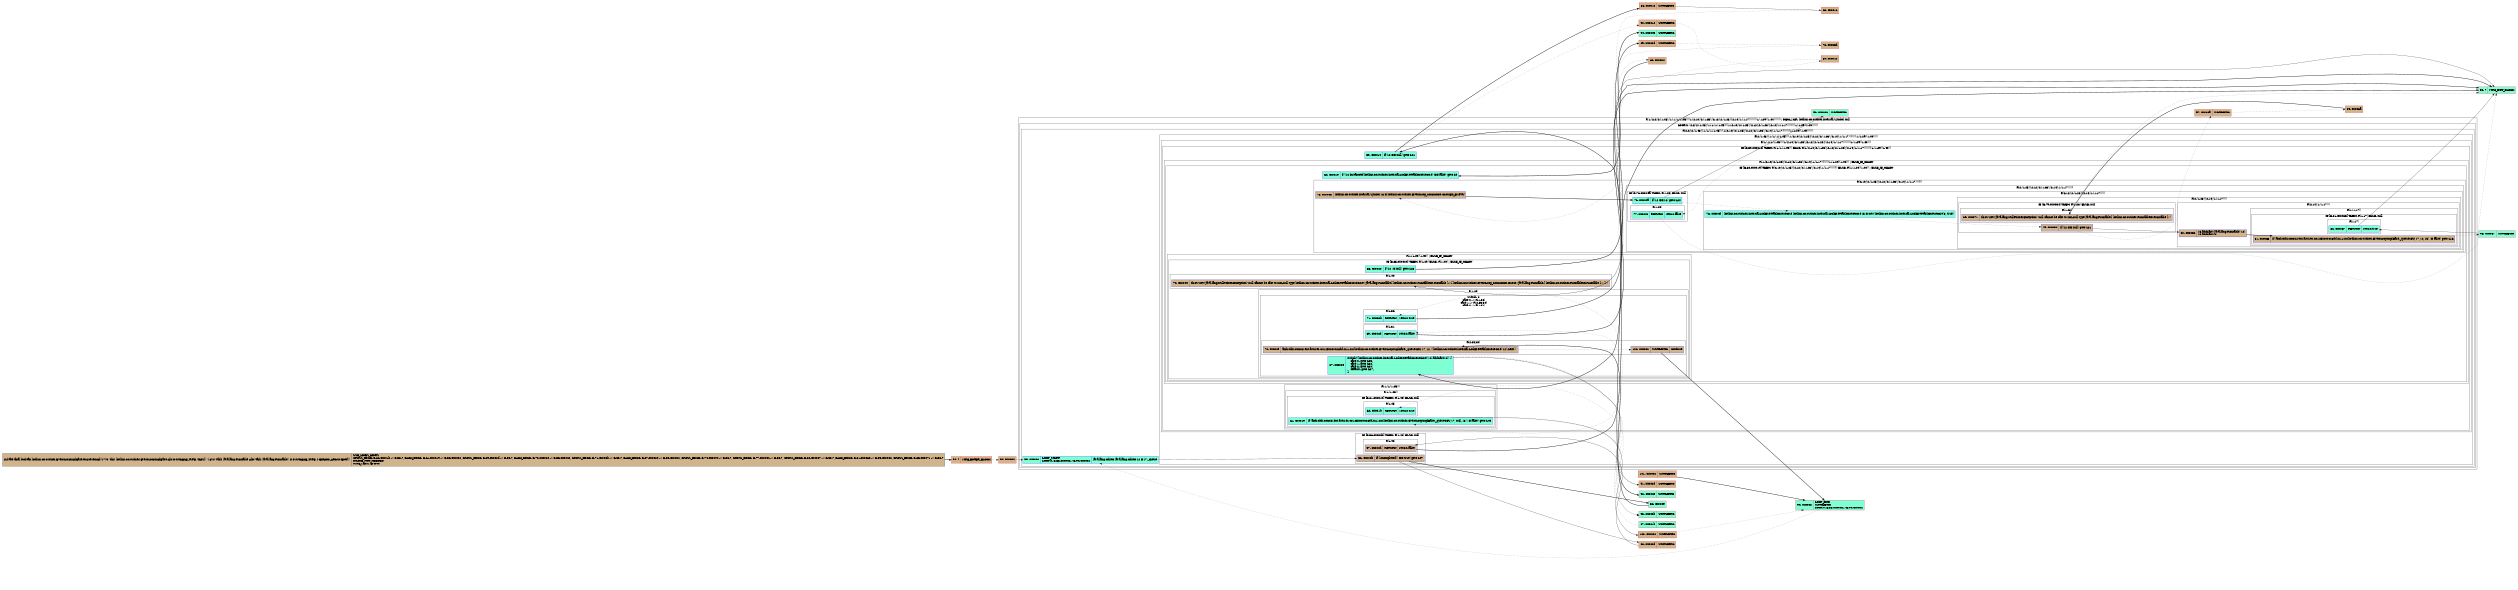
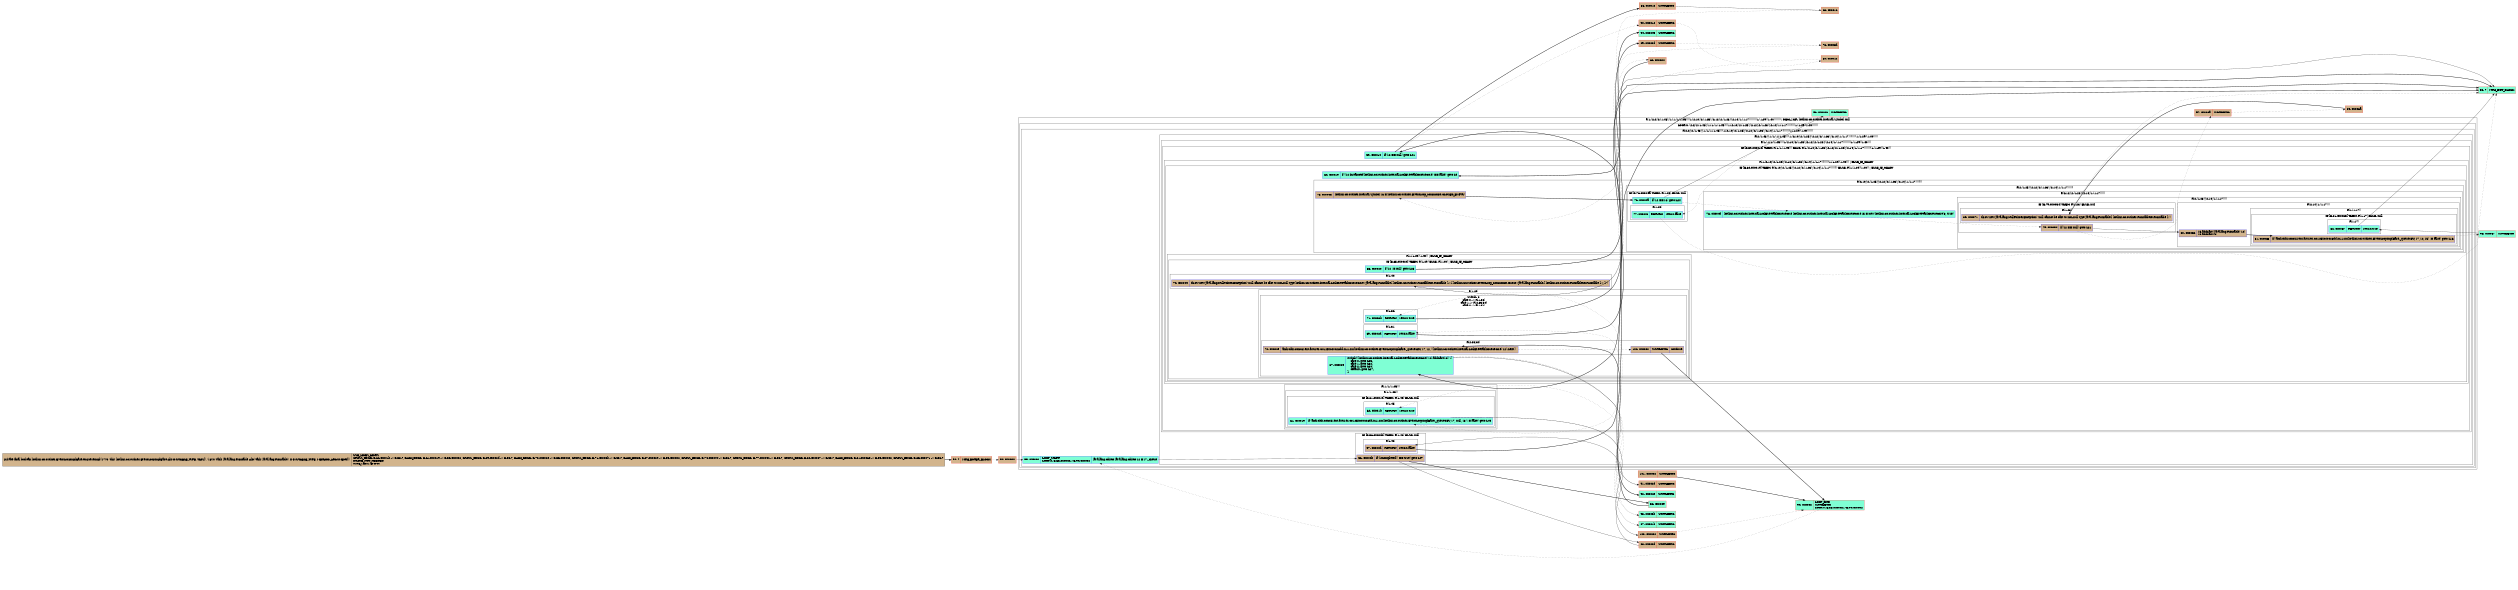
(1581, 426) -> (1583, 426)
